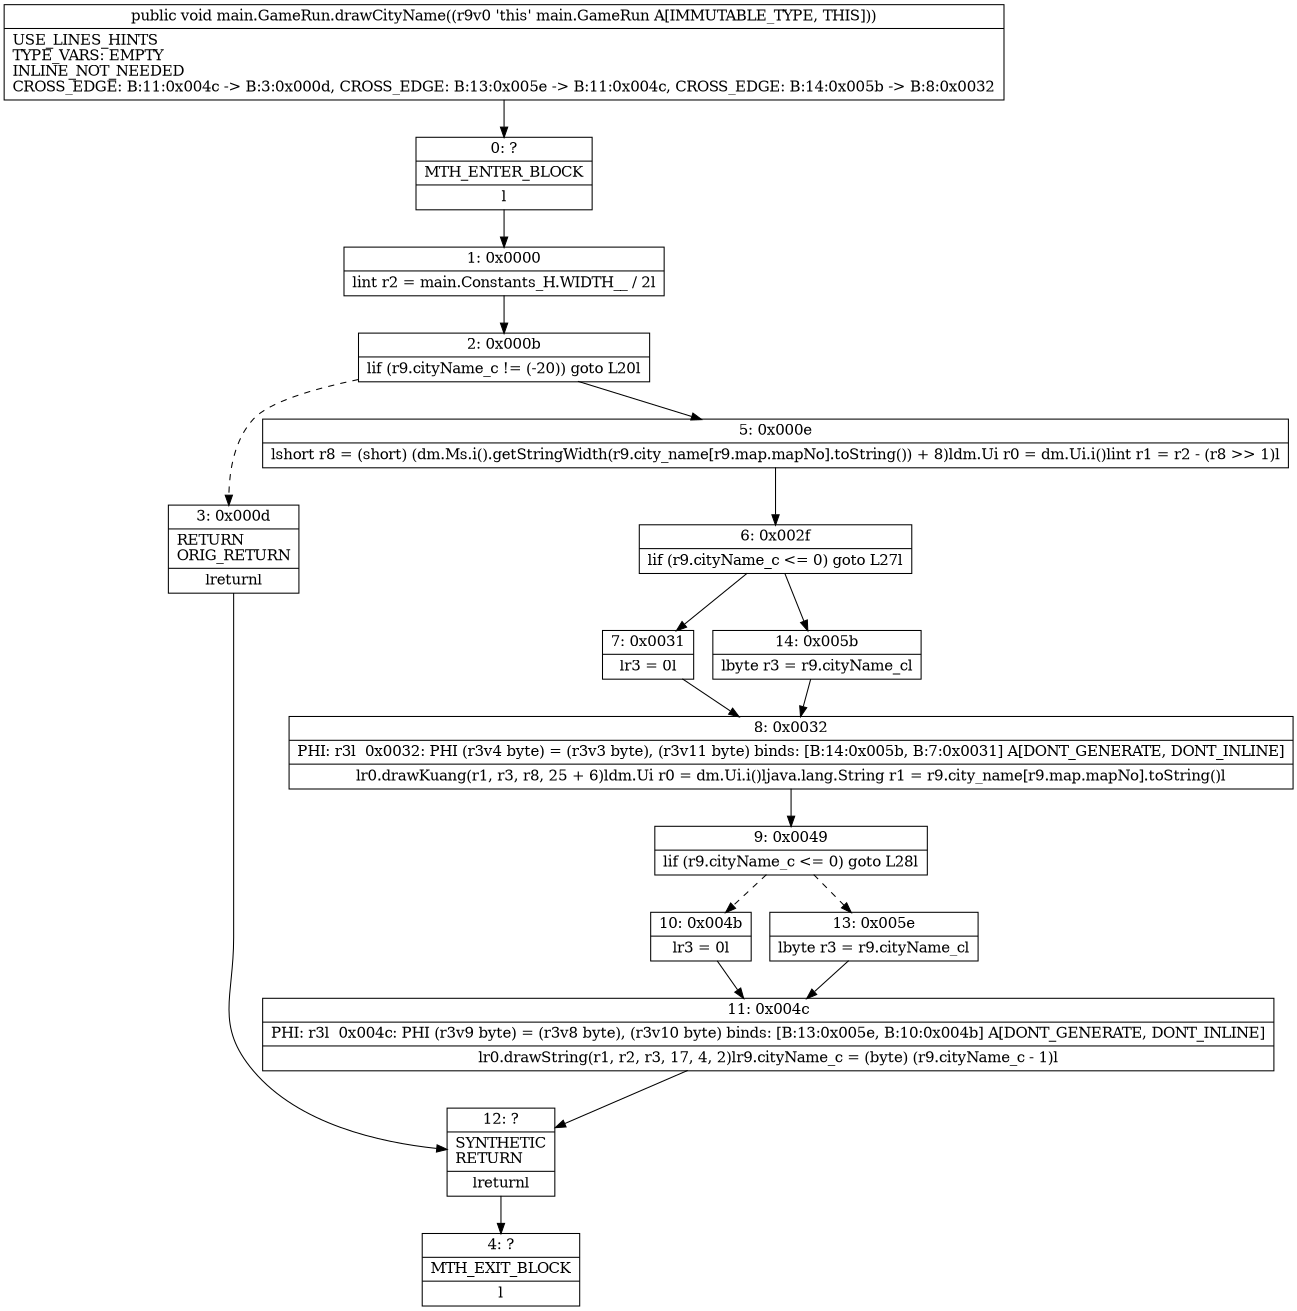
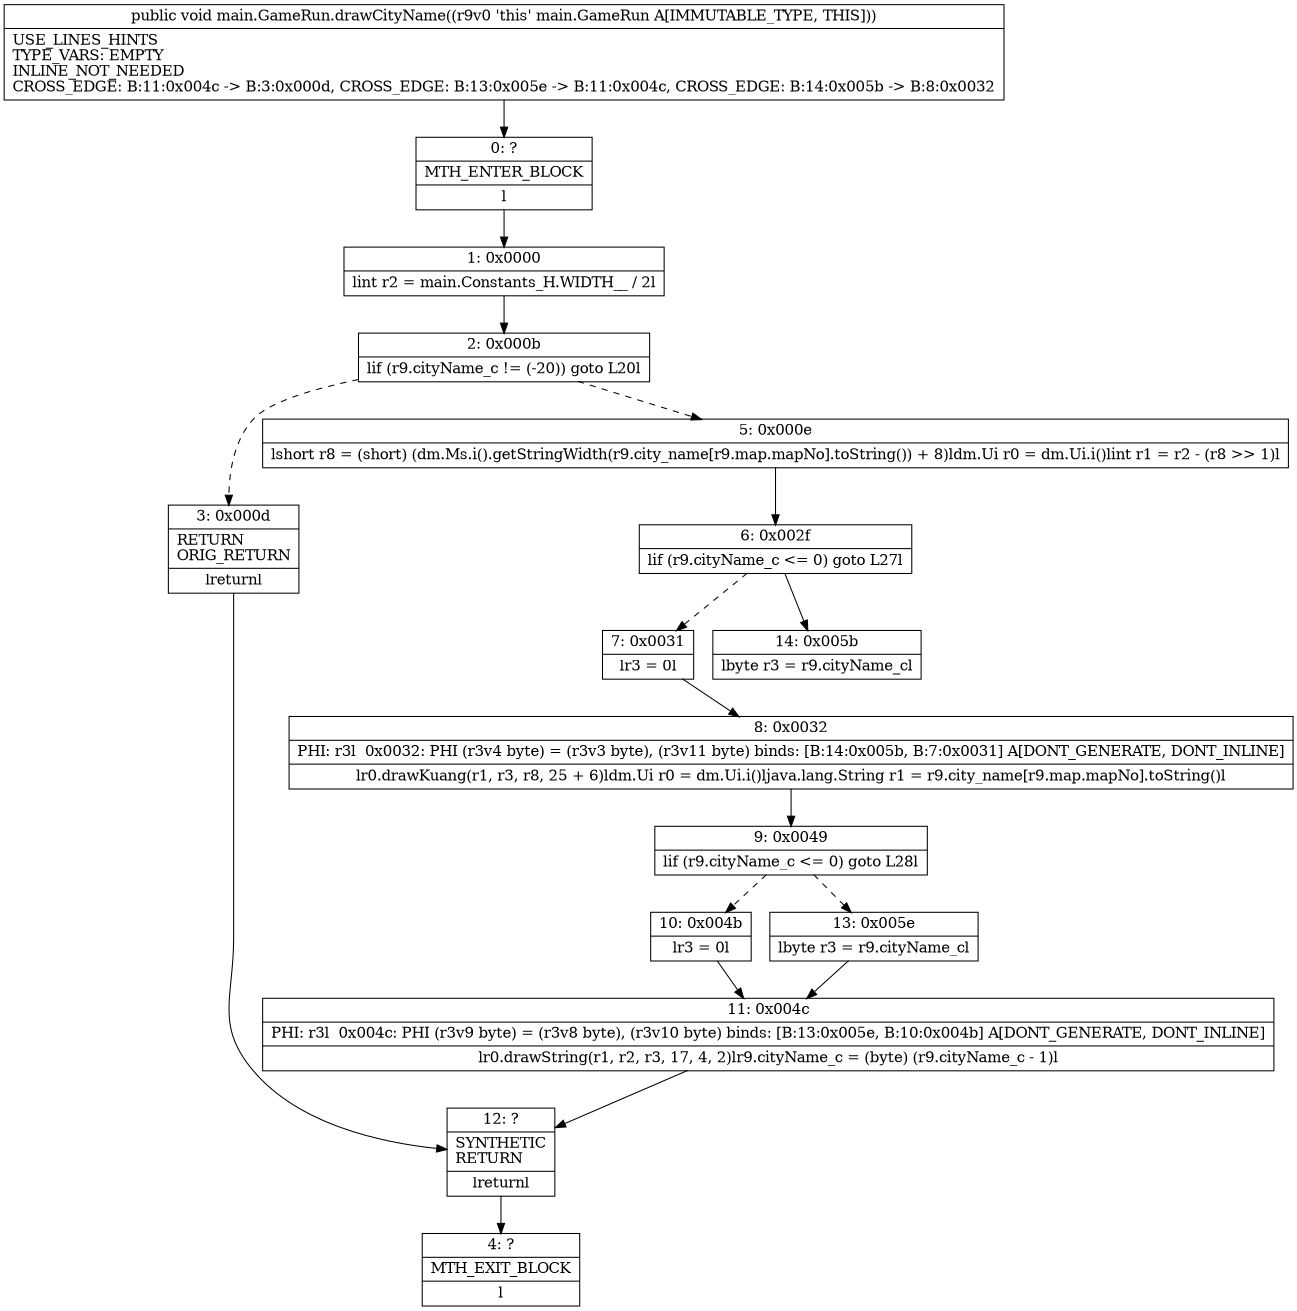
(635, 399) -> (635, 399)
(716, 599) -> (716, 599)
(807, 693) -> none
